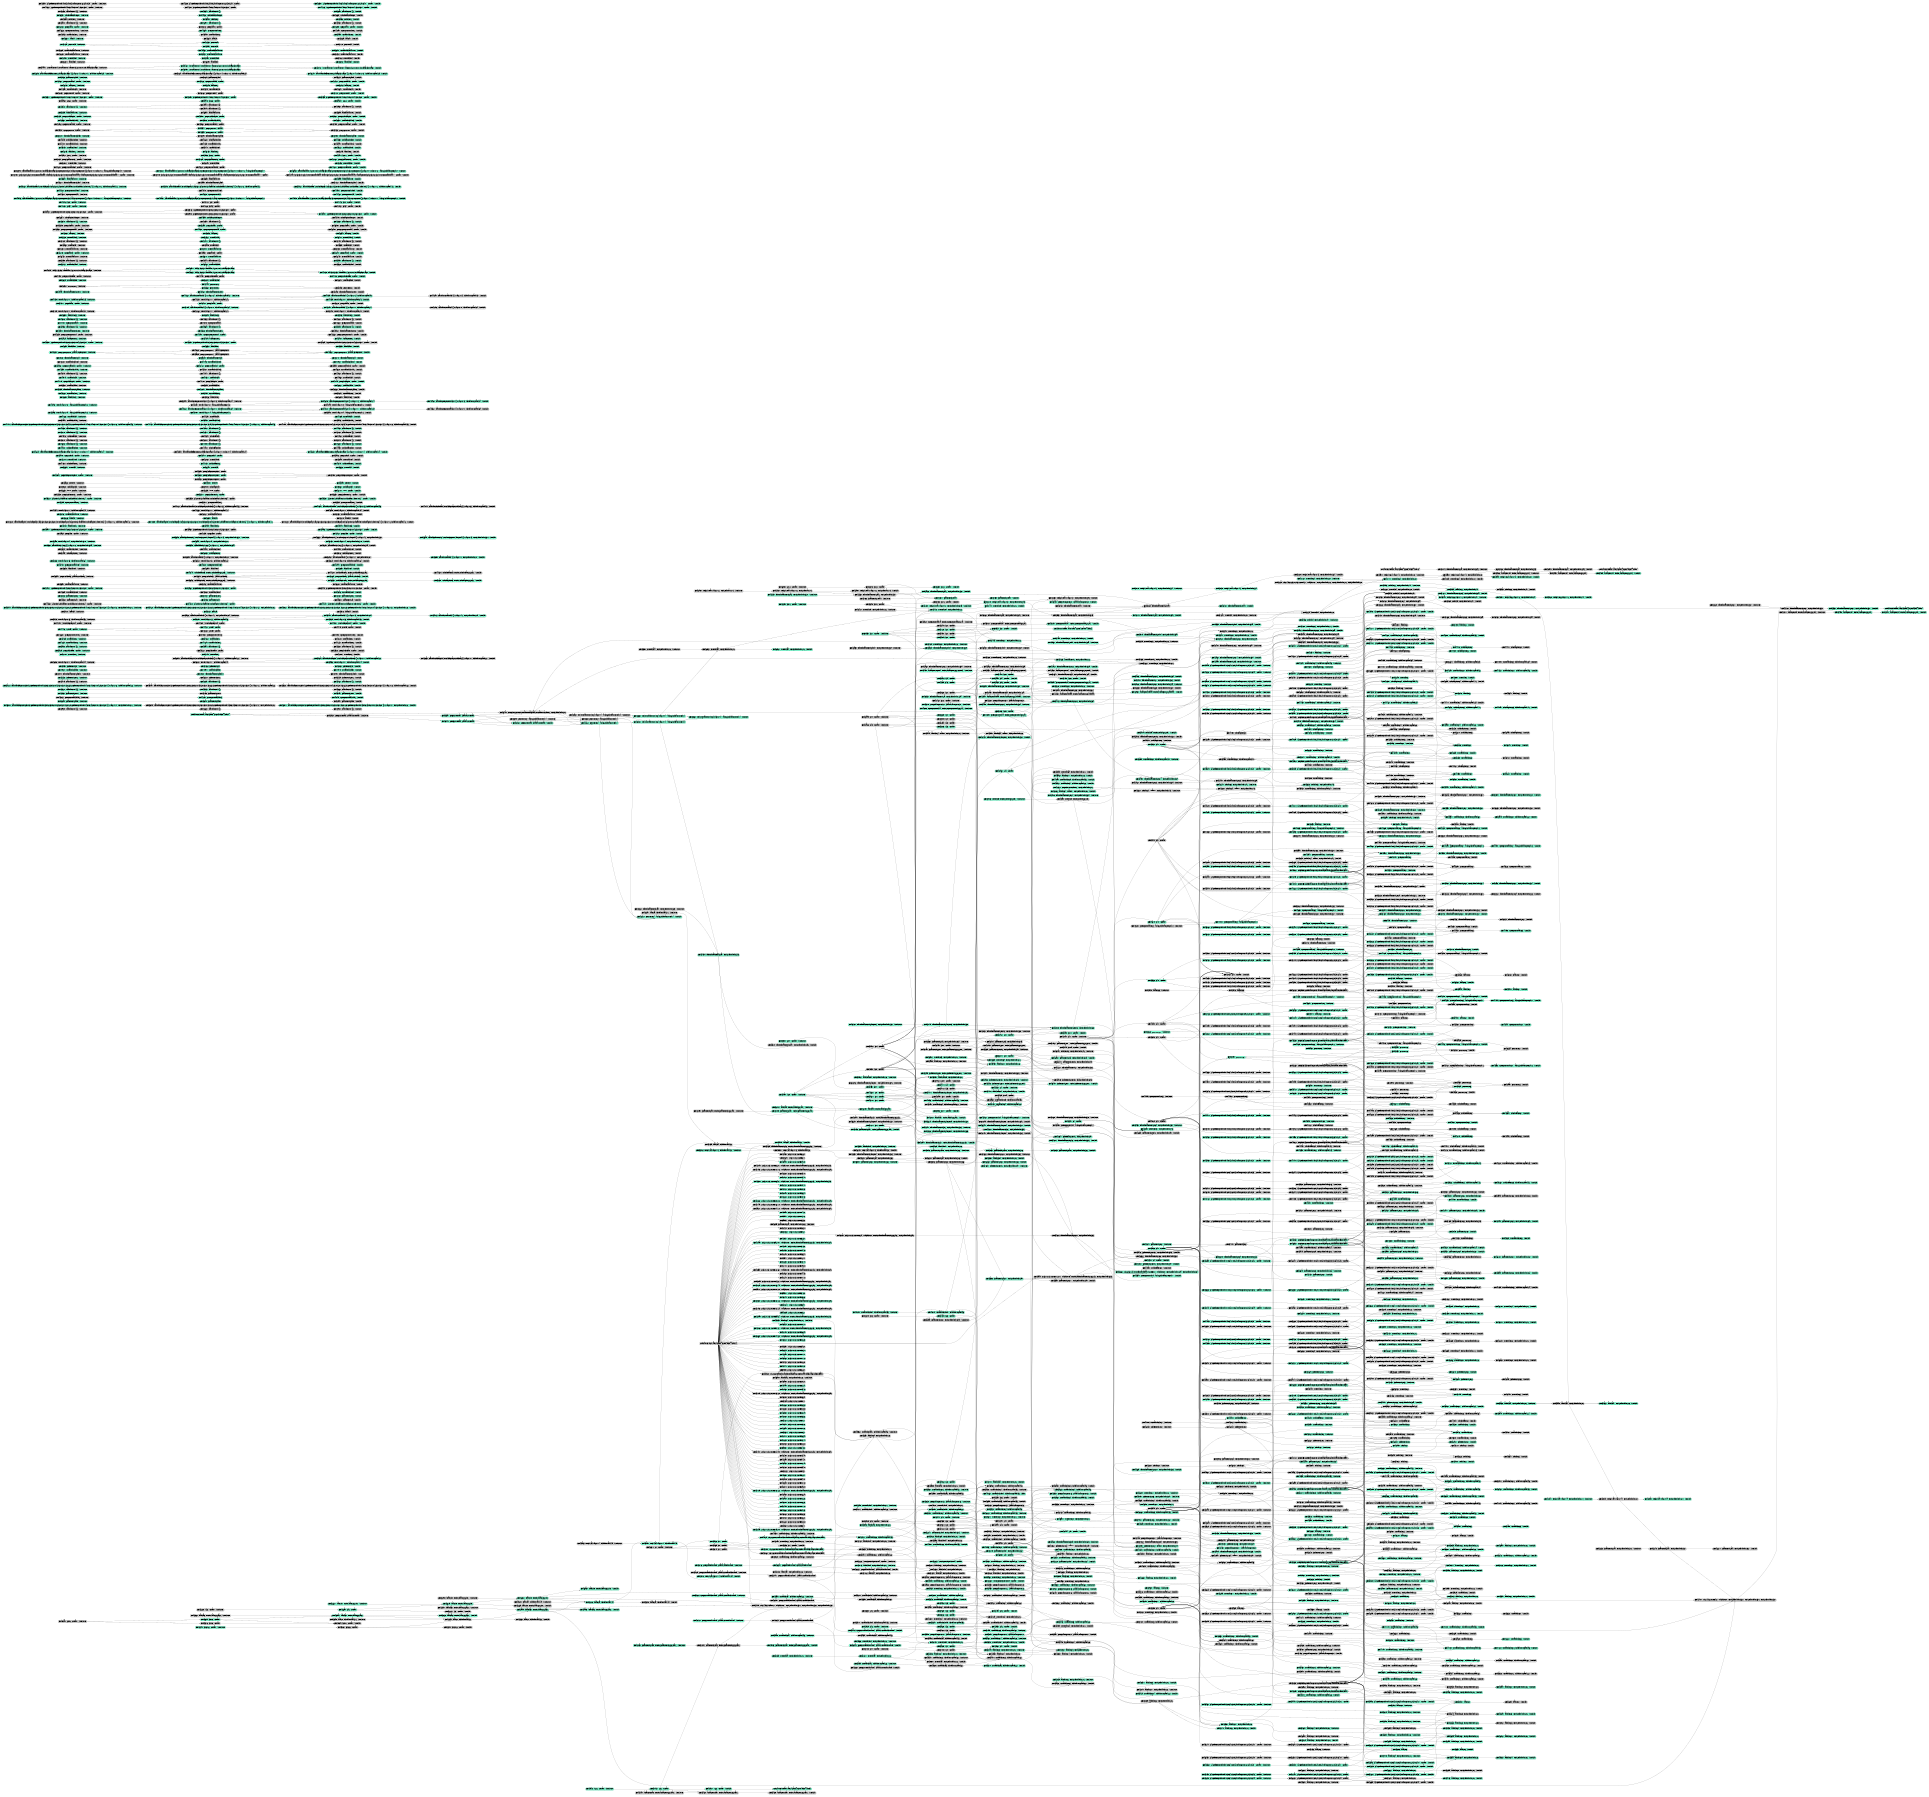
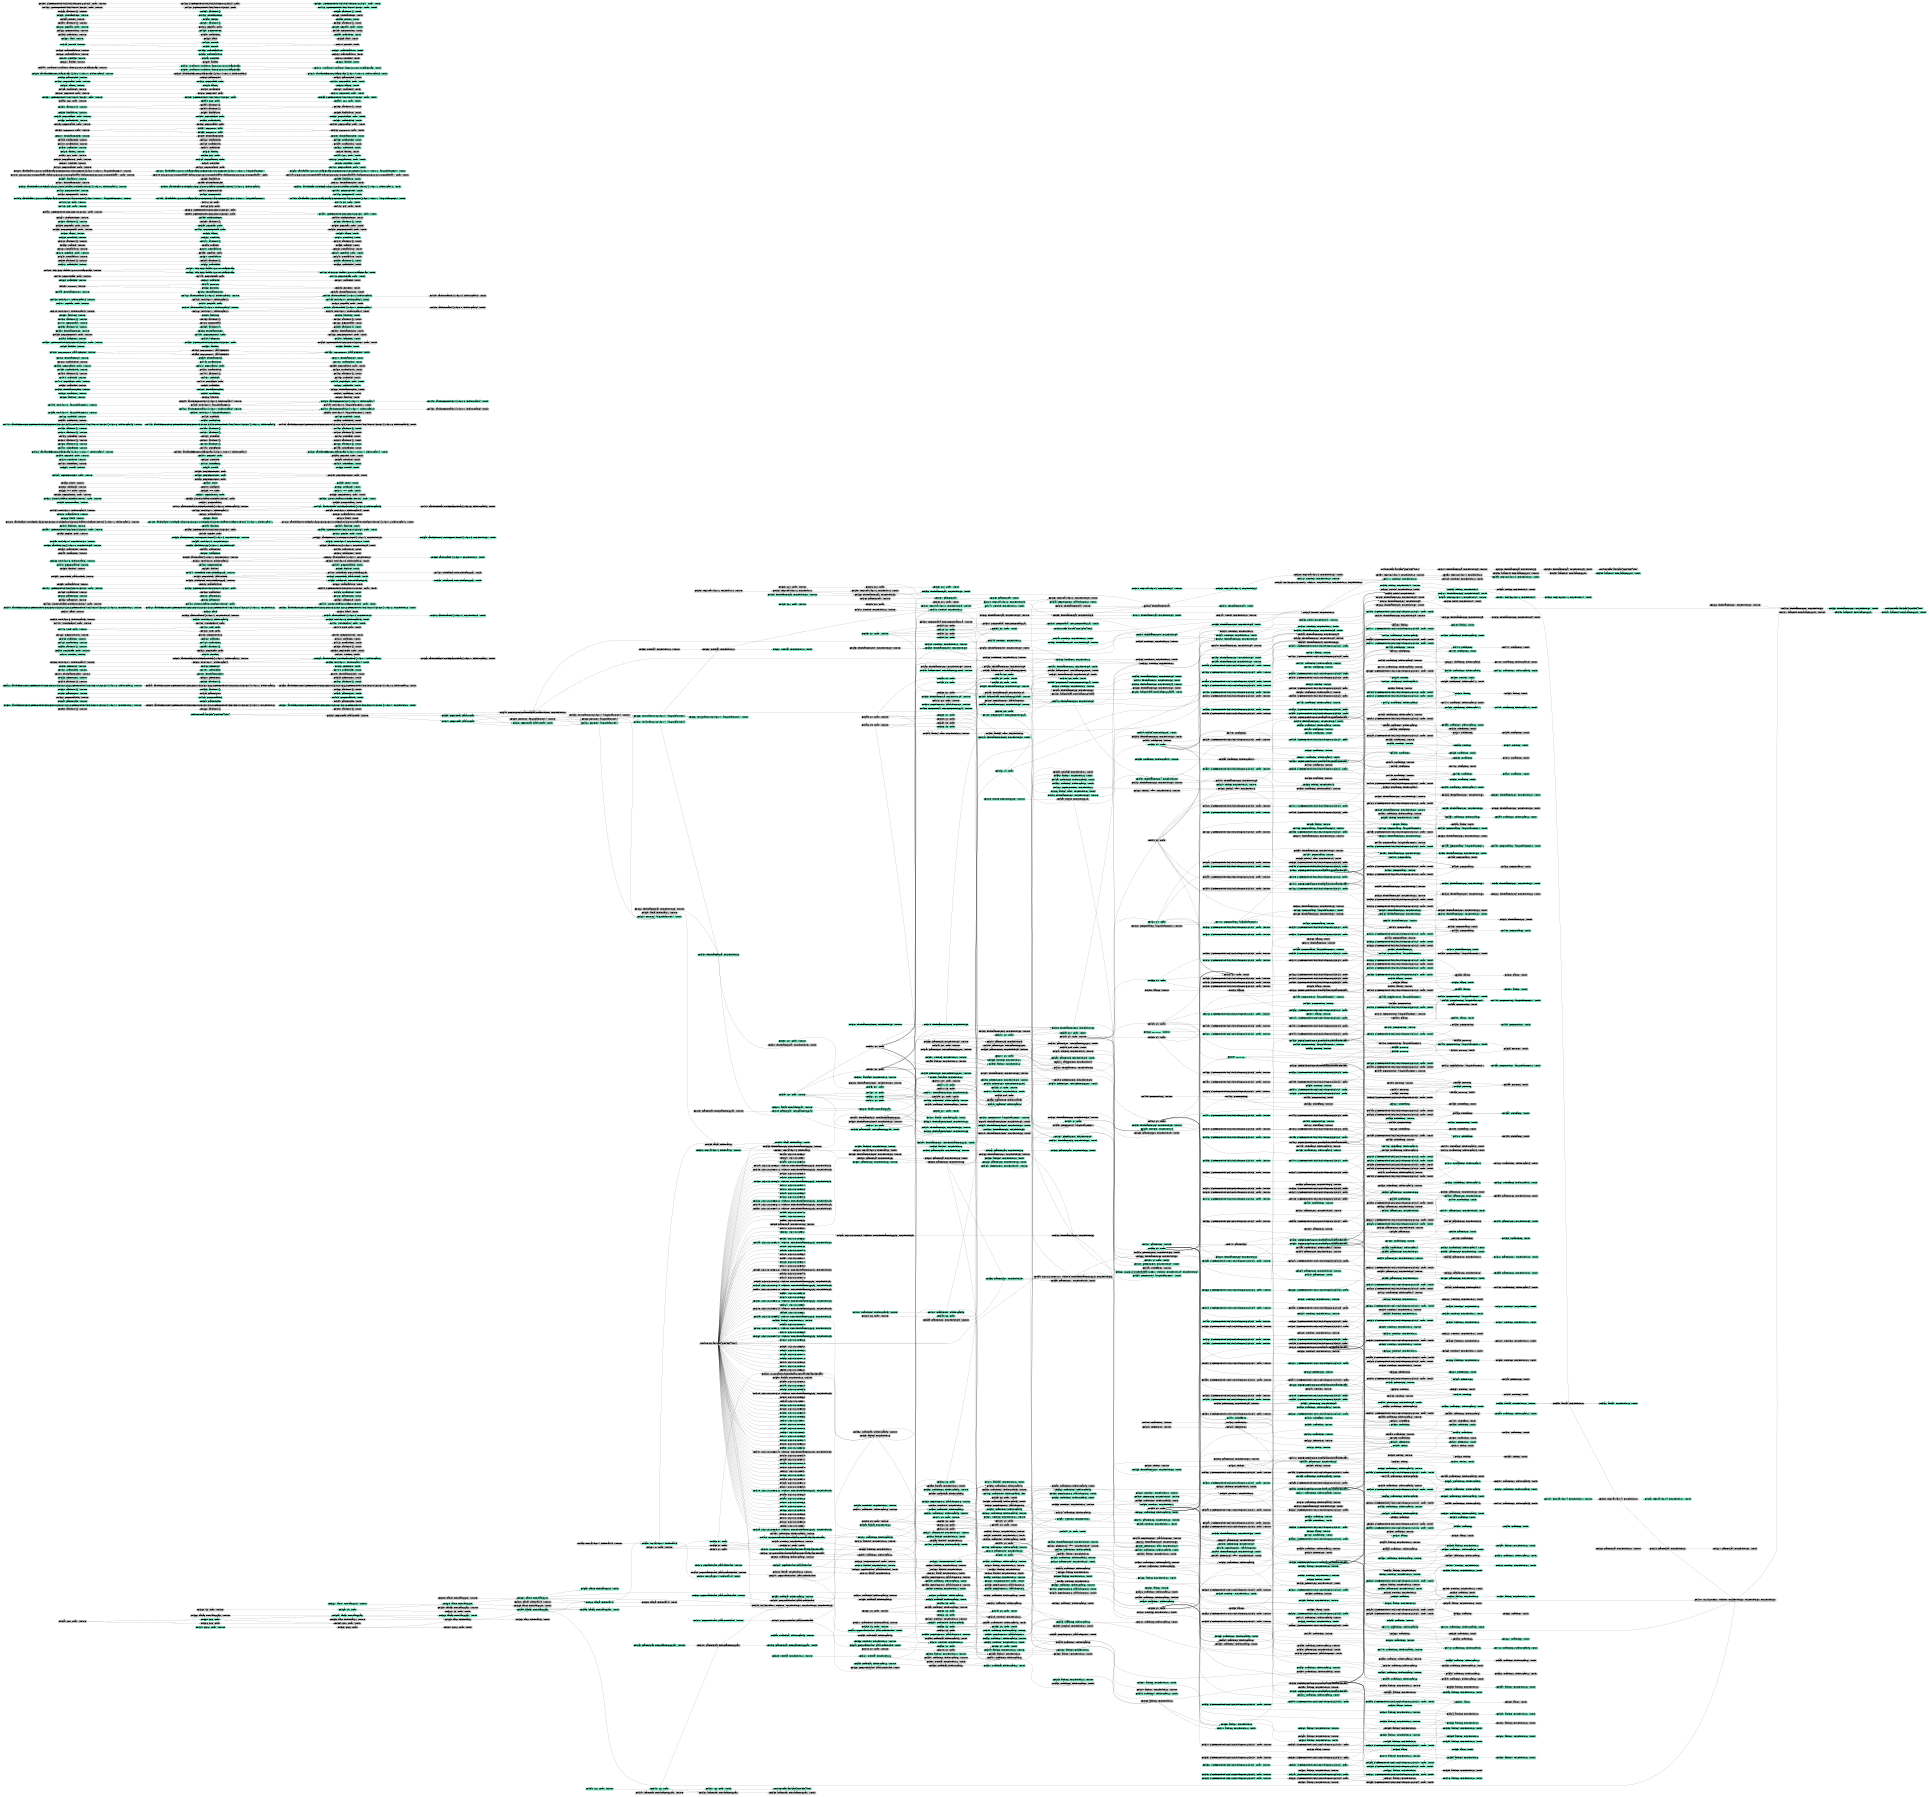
(348, 390) -> (348, 390)
(72, 429) -> (72, 429)
(1422, 887) -> (1421, 887)
